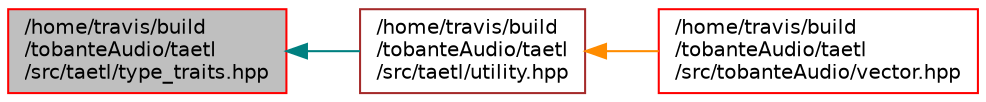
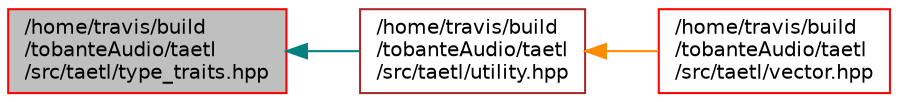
(818, 51) -> (774, 51)
